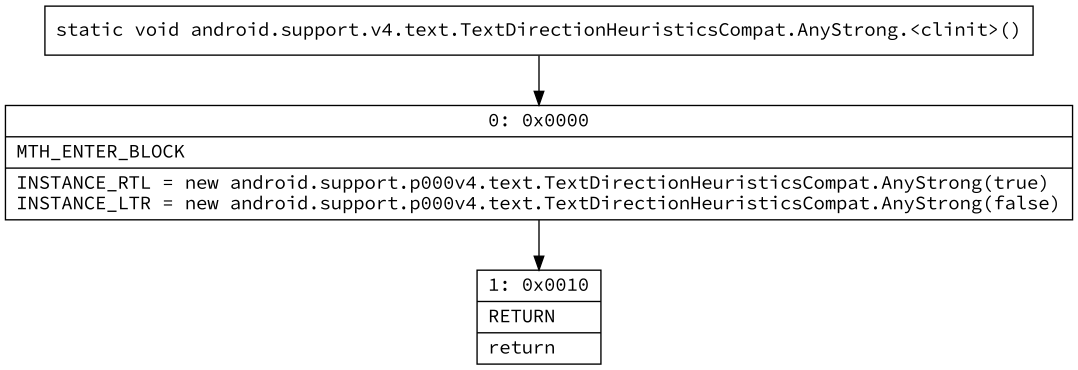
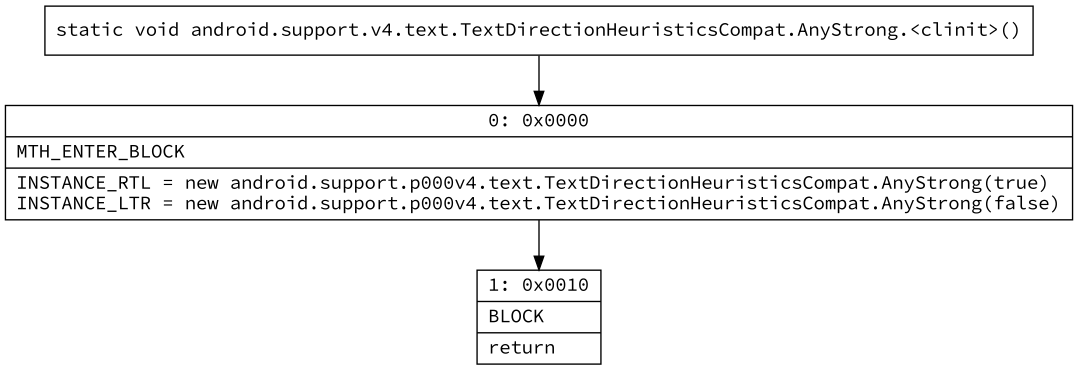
(522, 316) -> (517, 316)
